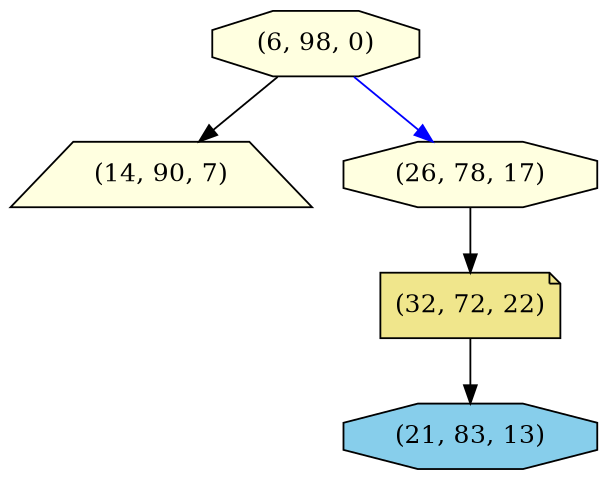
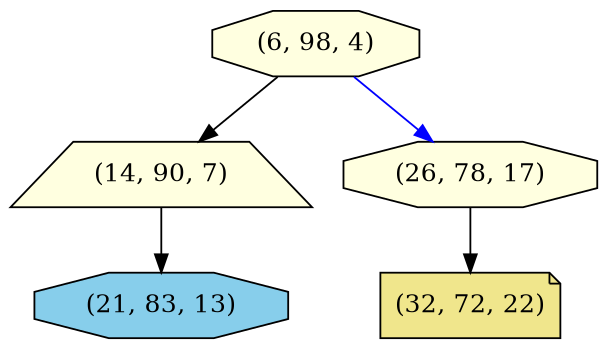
(316, 44) -> (316, 44)
(470, 362) -> (161, 231)
